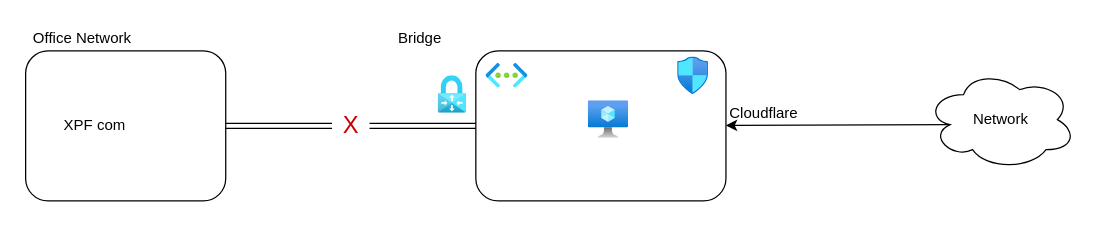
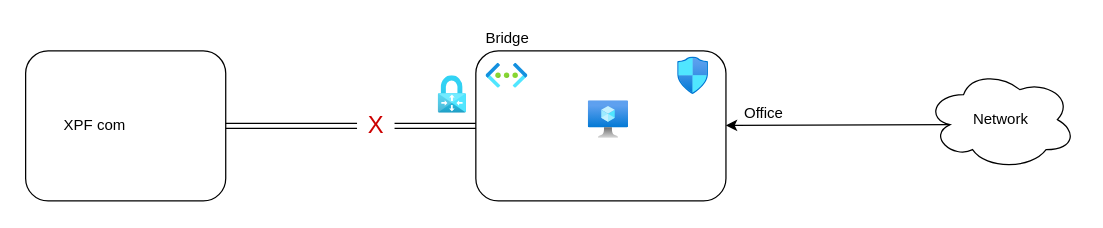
(82, 38) -> none
(419, 38) -> (507, 38)
(764, 113) -> (764, 113)
(351, 126) -> (376, 126)
